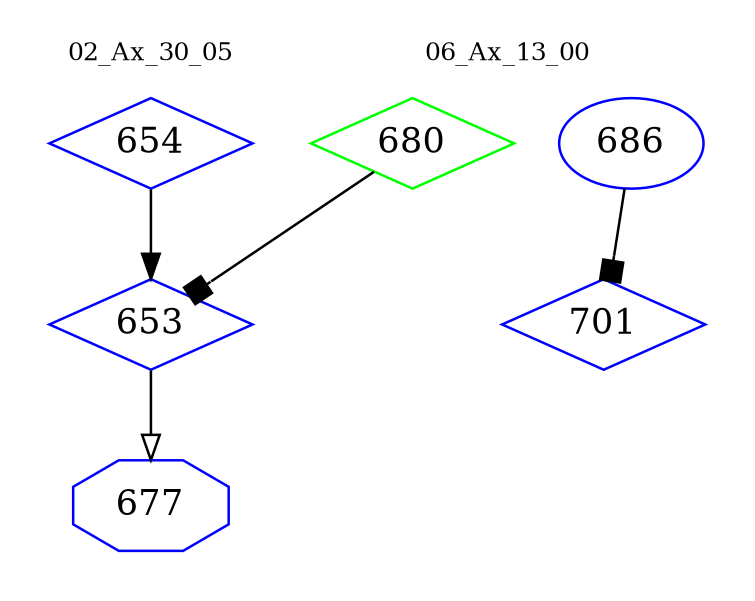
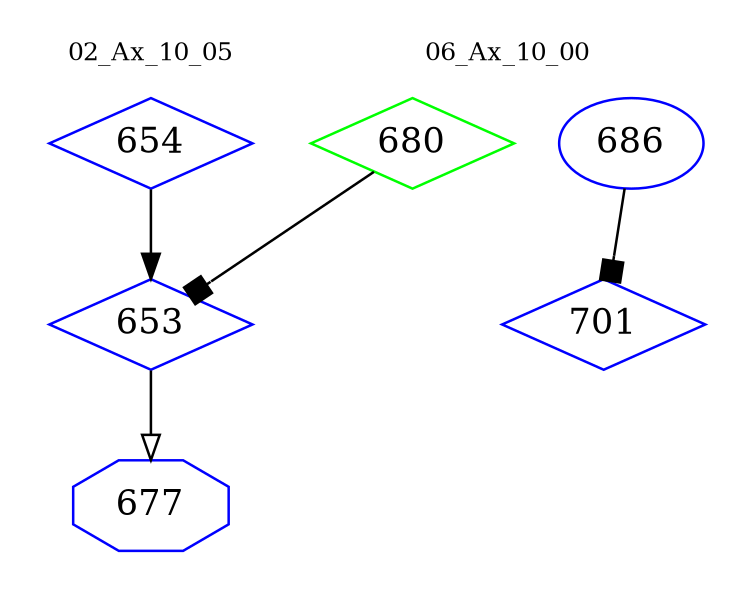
(151, 54) -> (151, 54)
(508, 54) -> (508, 54)
